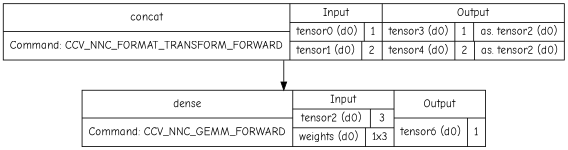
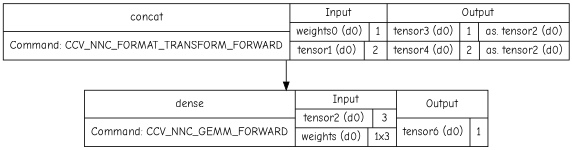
(327, 31) -> (330, 31)
